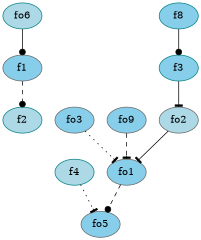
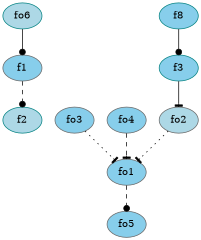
(127, 120) -> (127, 120)
(154, 145) -> (154, 145)
(75, 172) -> none
